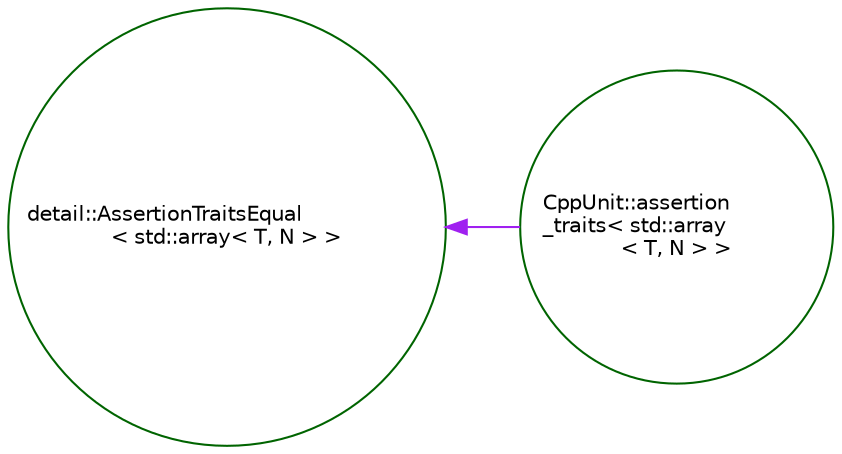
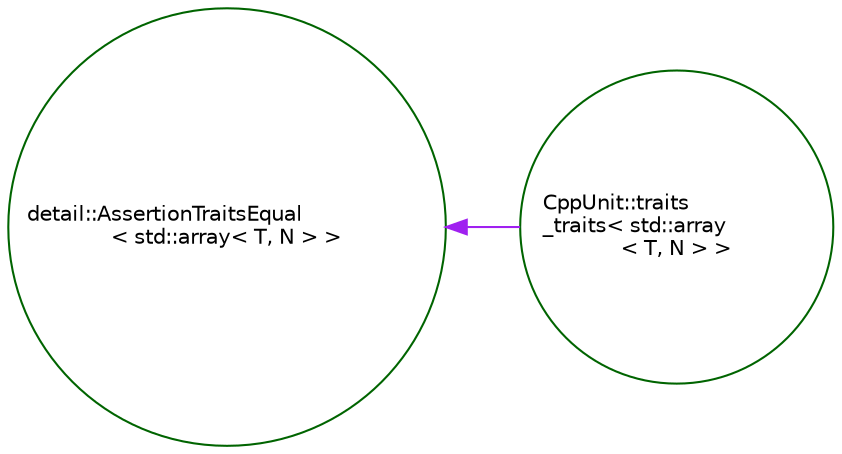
(677, 227) -> (677, 227)
